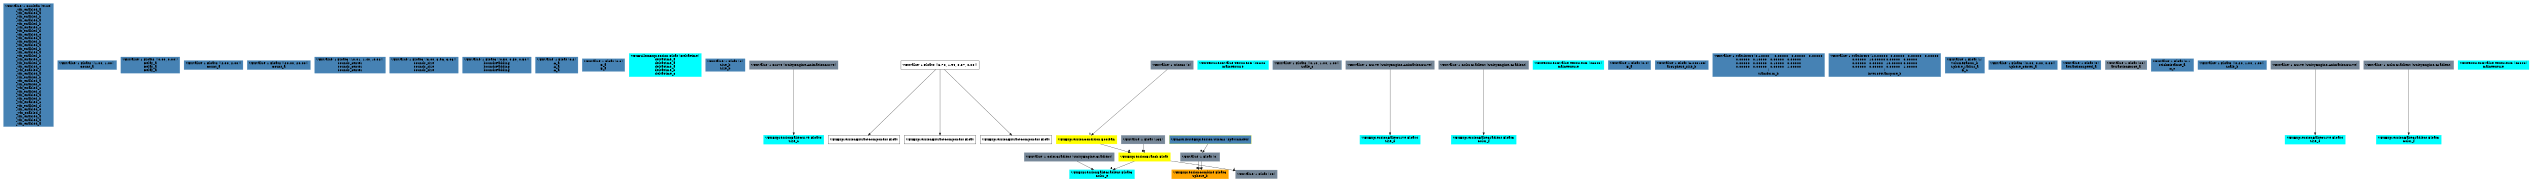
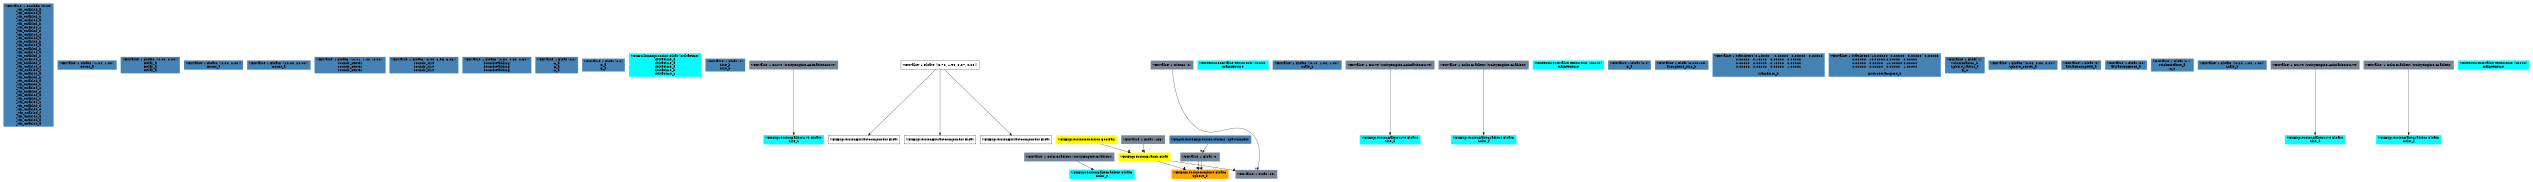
(1307, 65) -> (1307, 65)
(2126, 65) -> (2126, 65)
(1130, 102) -> (1210, 132)
(1125, 165) -> (1171, 165)
